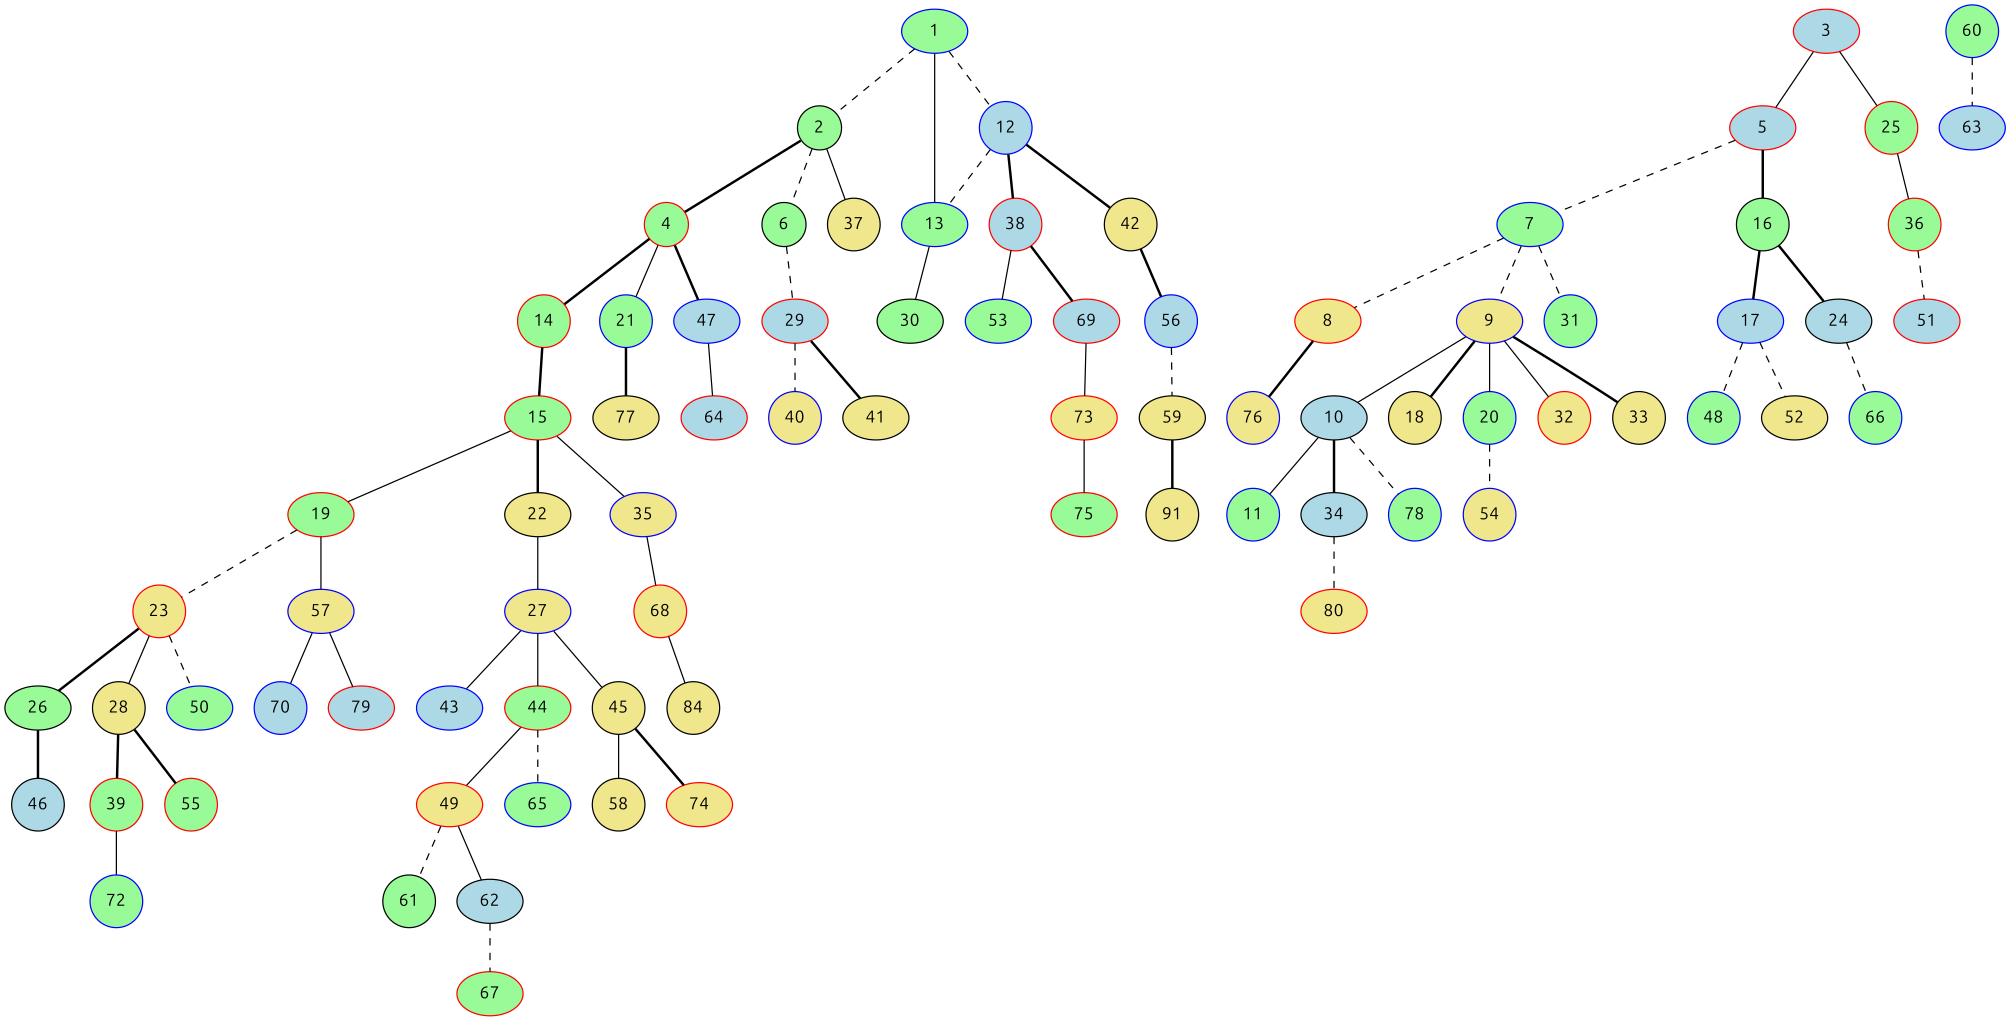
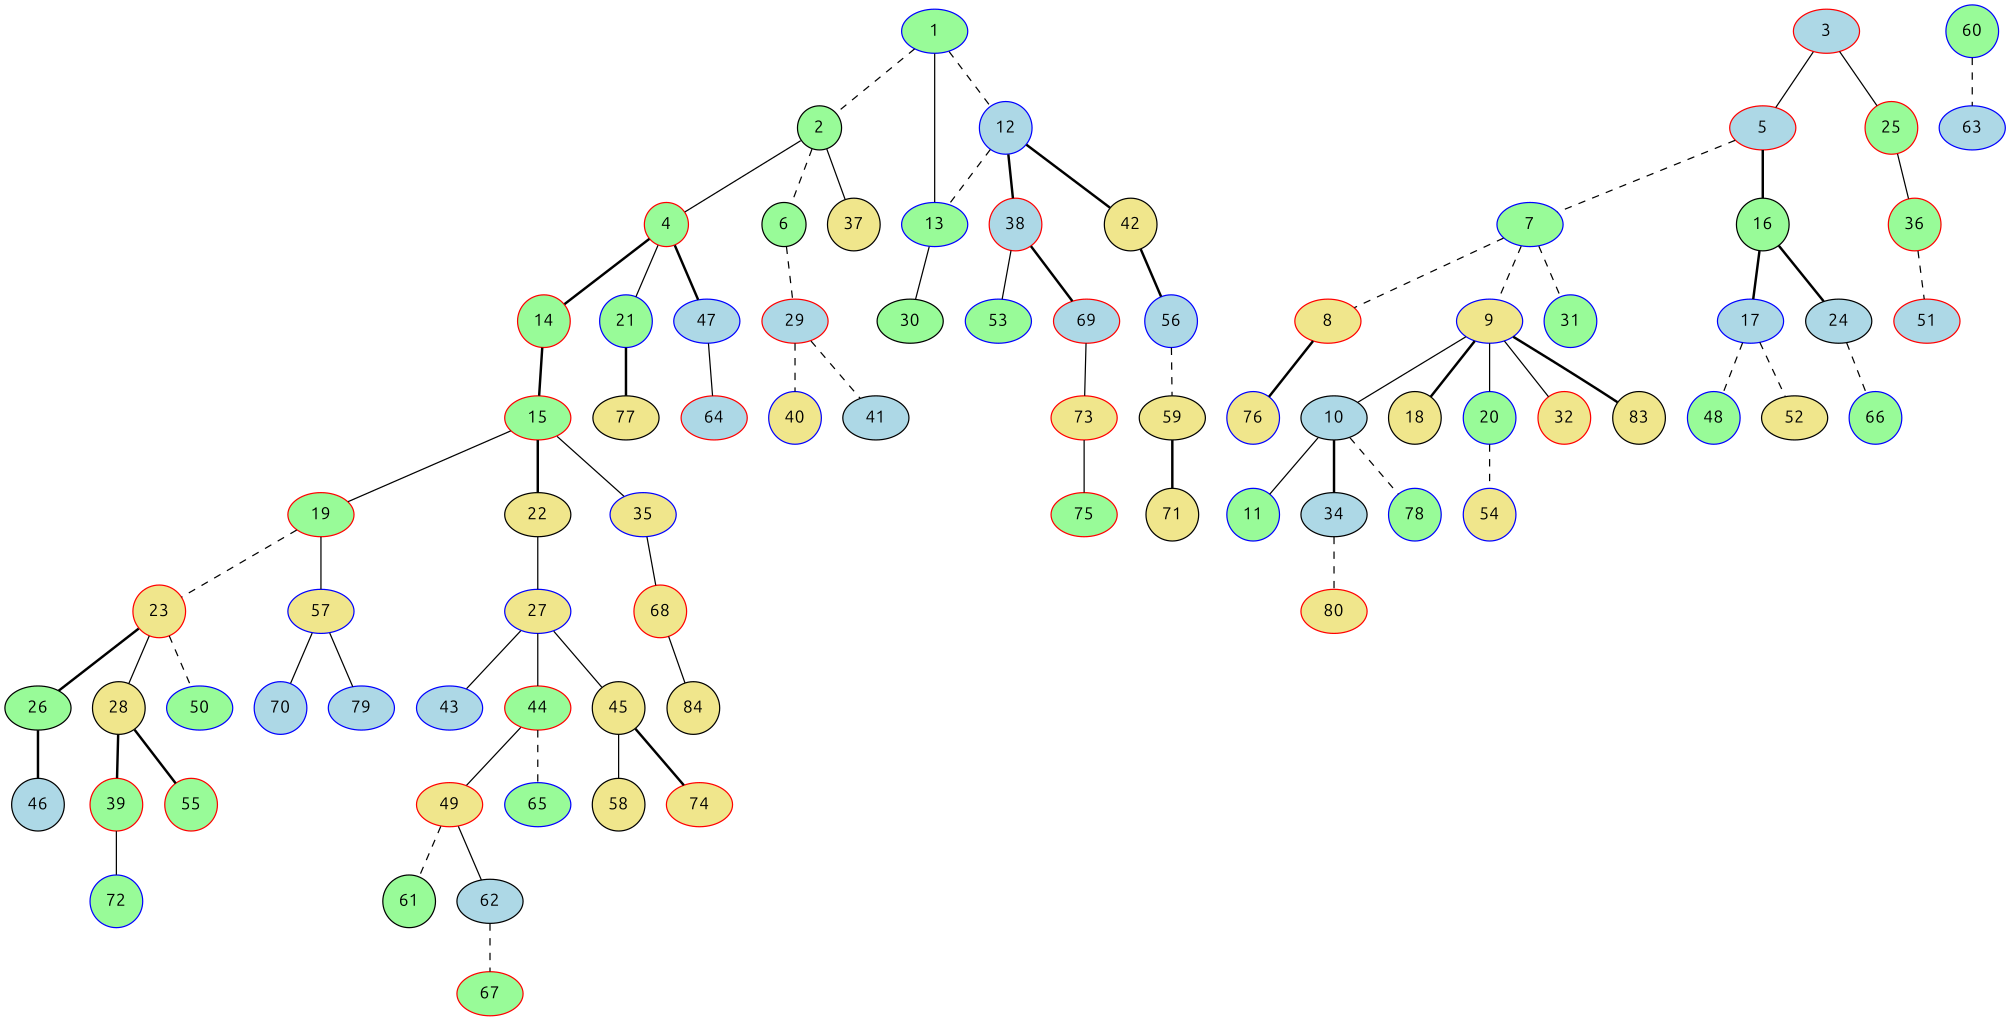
(743, 176) -> (743, 176)
(836, 370) -> (836, 370)
(876, 418) -> (876, 418)
(1639, 418) -> (1639, 418)
(1172, 515) -> (1172, 515)
(361, 708) -> (361, 708)
